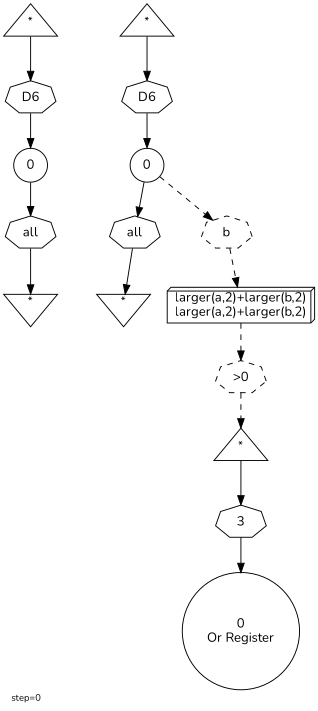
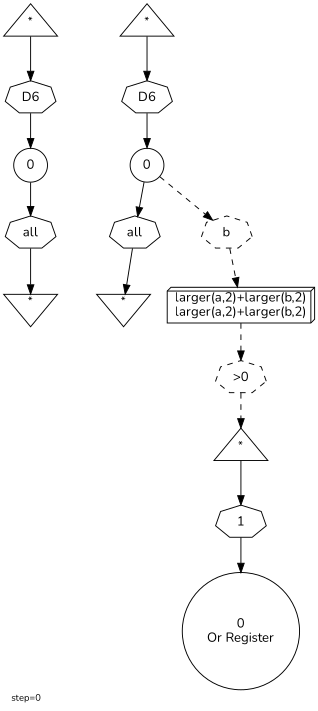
(241, 522) -> (241, 522)
